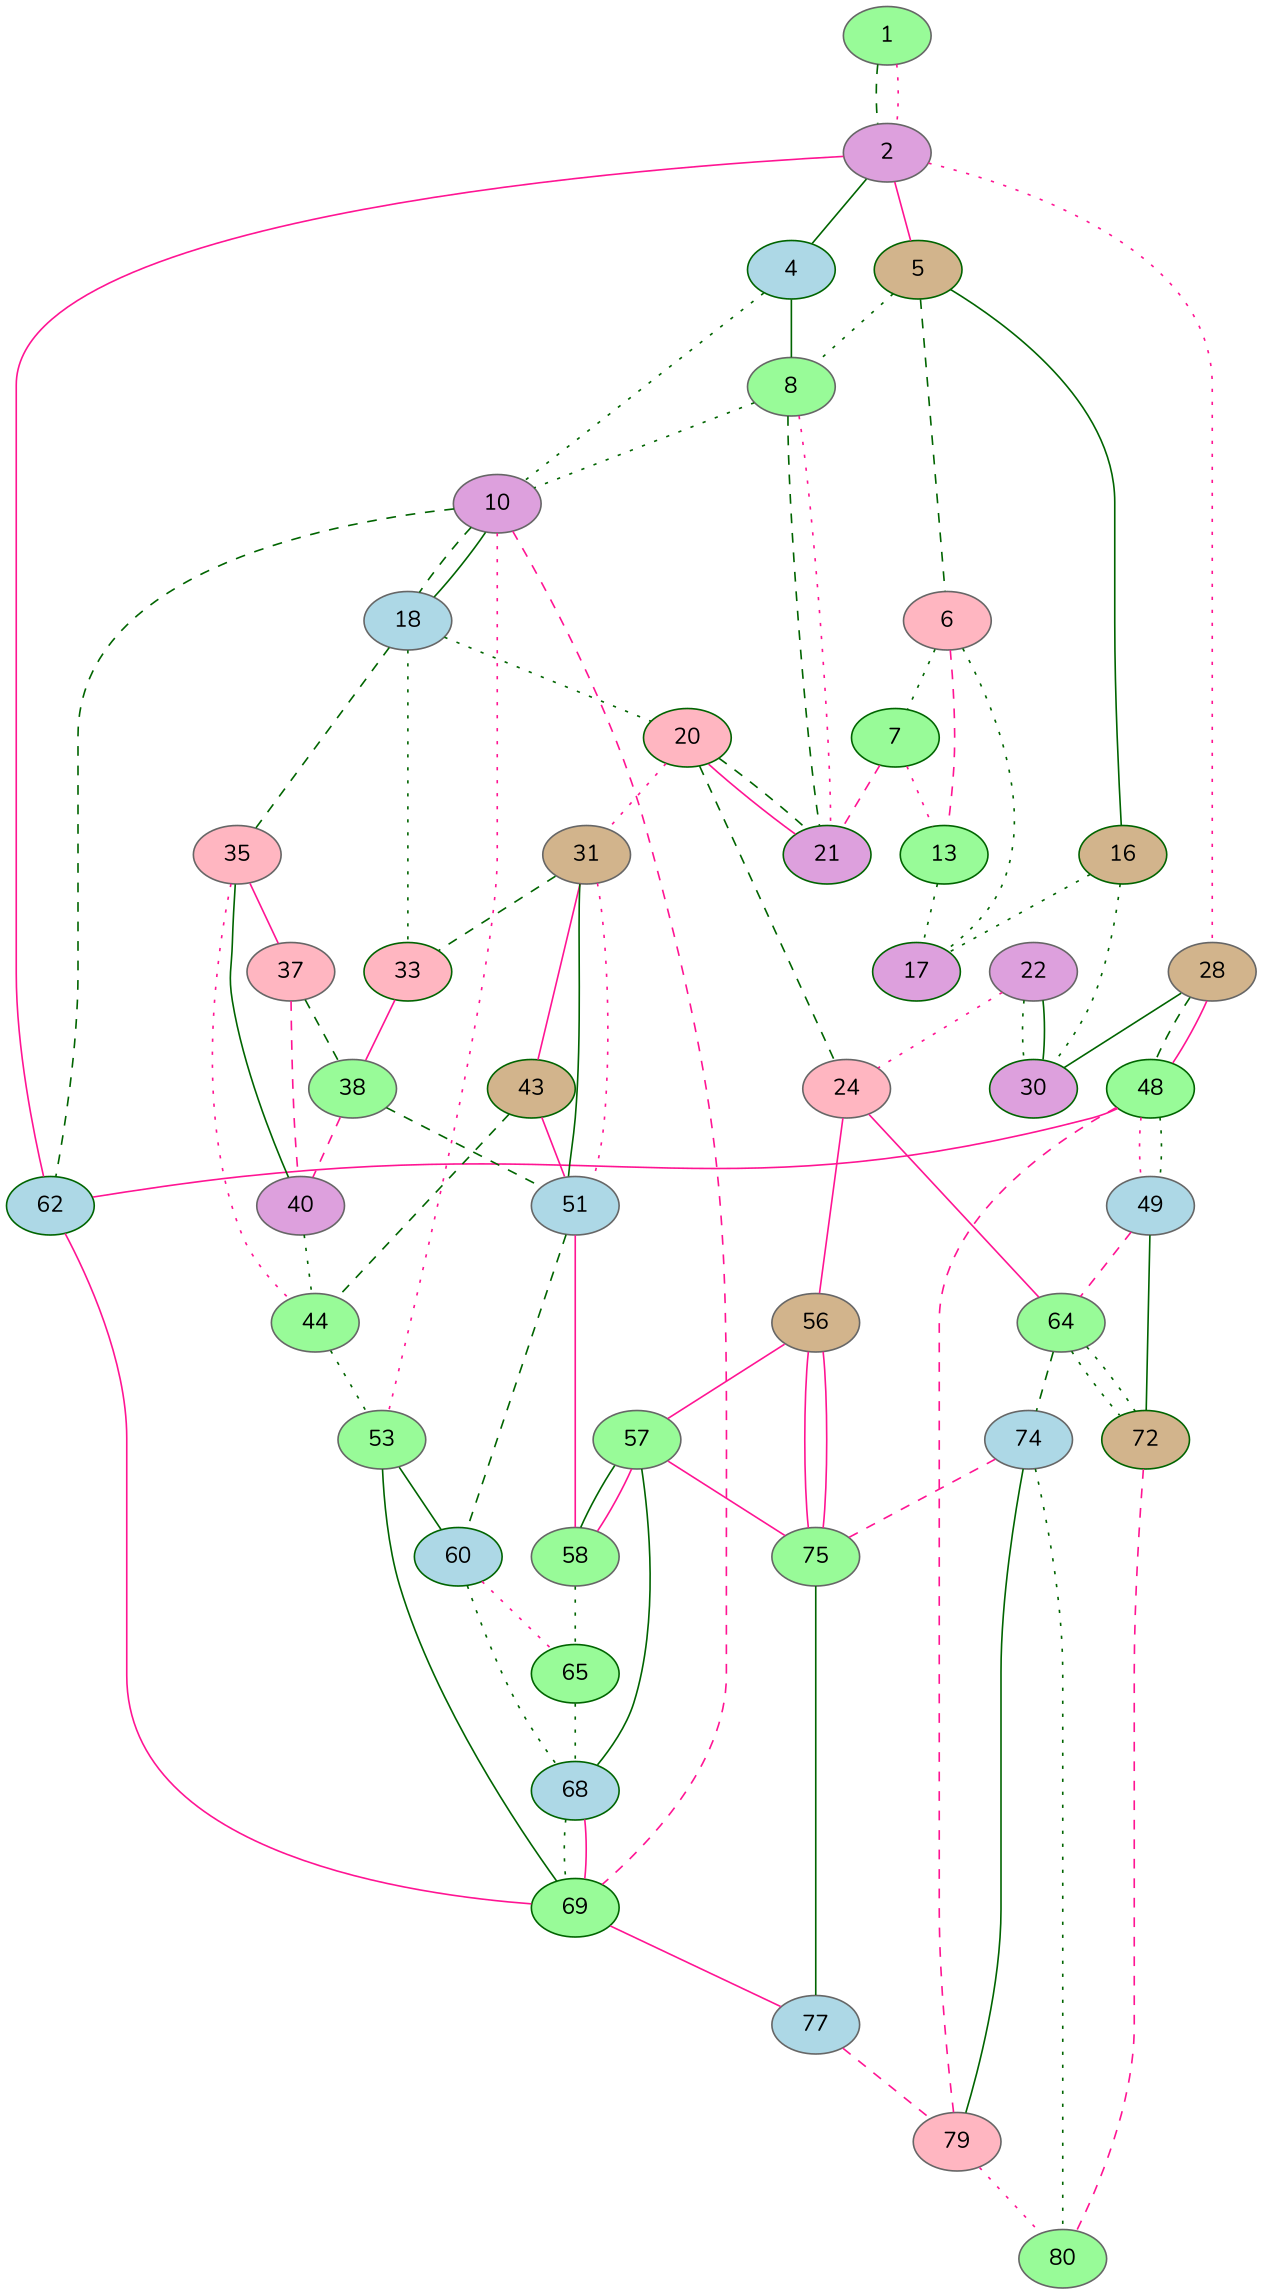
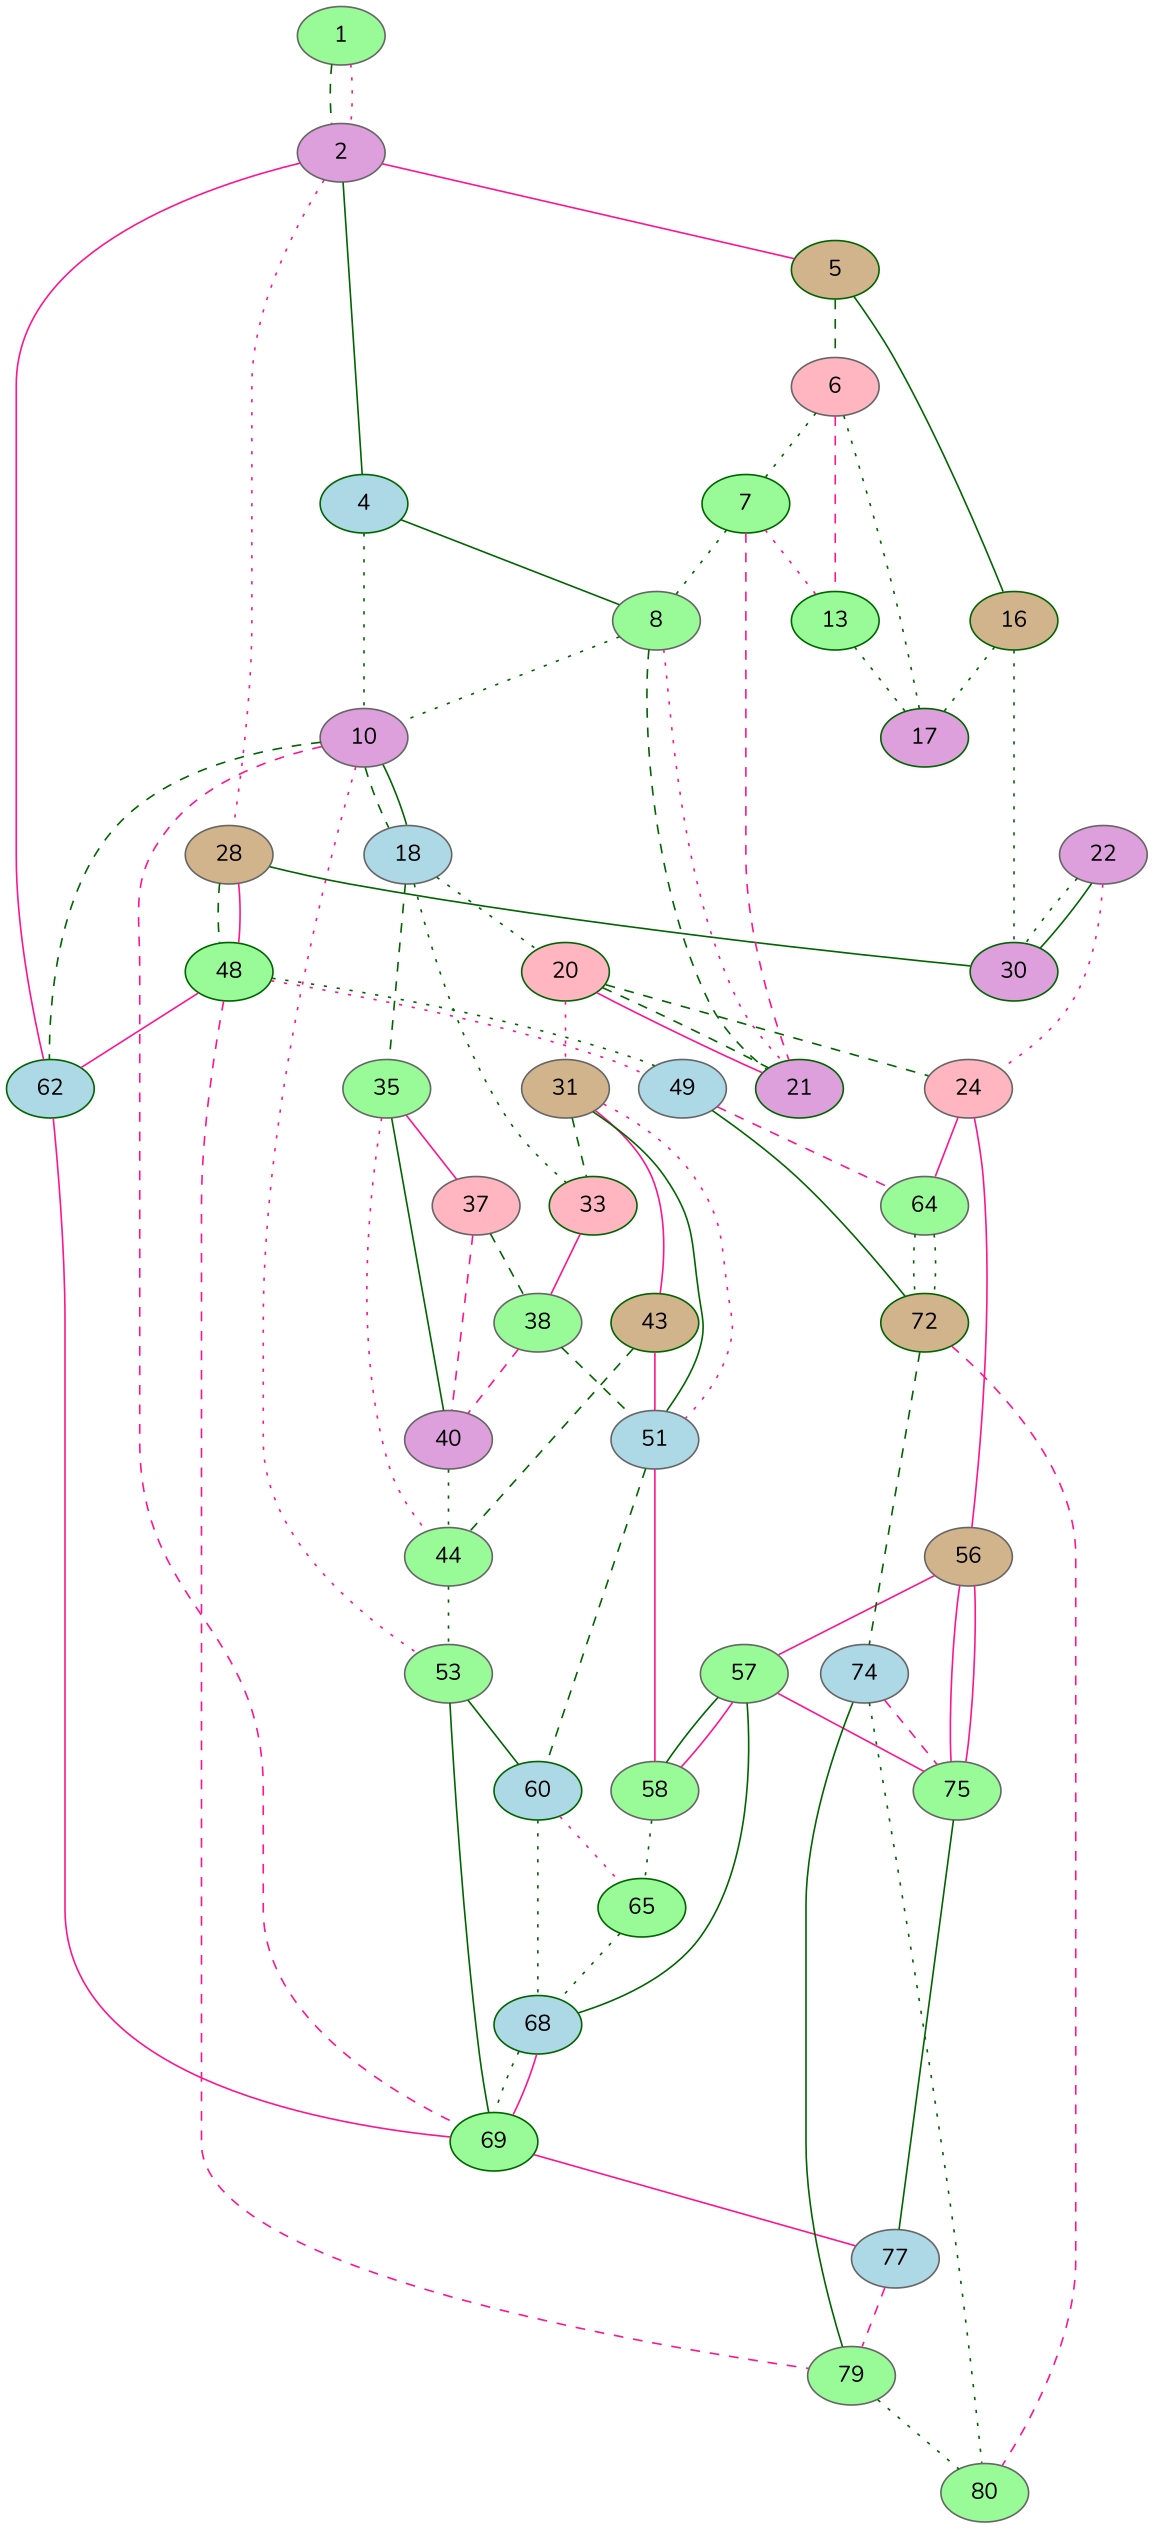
(855, 328) -> (701, 562)
(237, 855) -> (387, 1089)
(1045, 1381) -> (895, 1498)
(957, 2142) -> (852, 2376)
(1010, 2200) -> (918, 2434)
